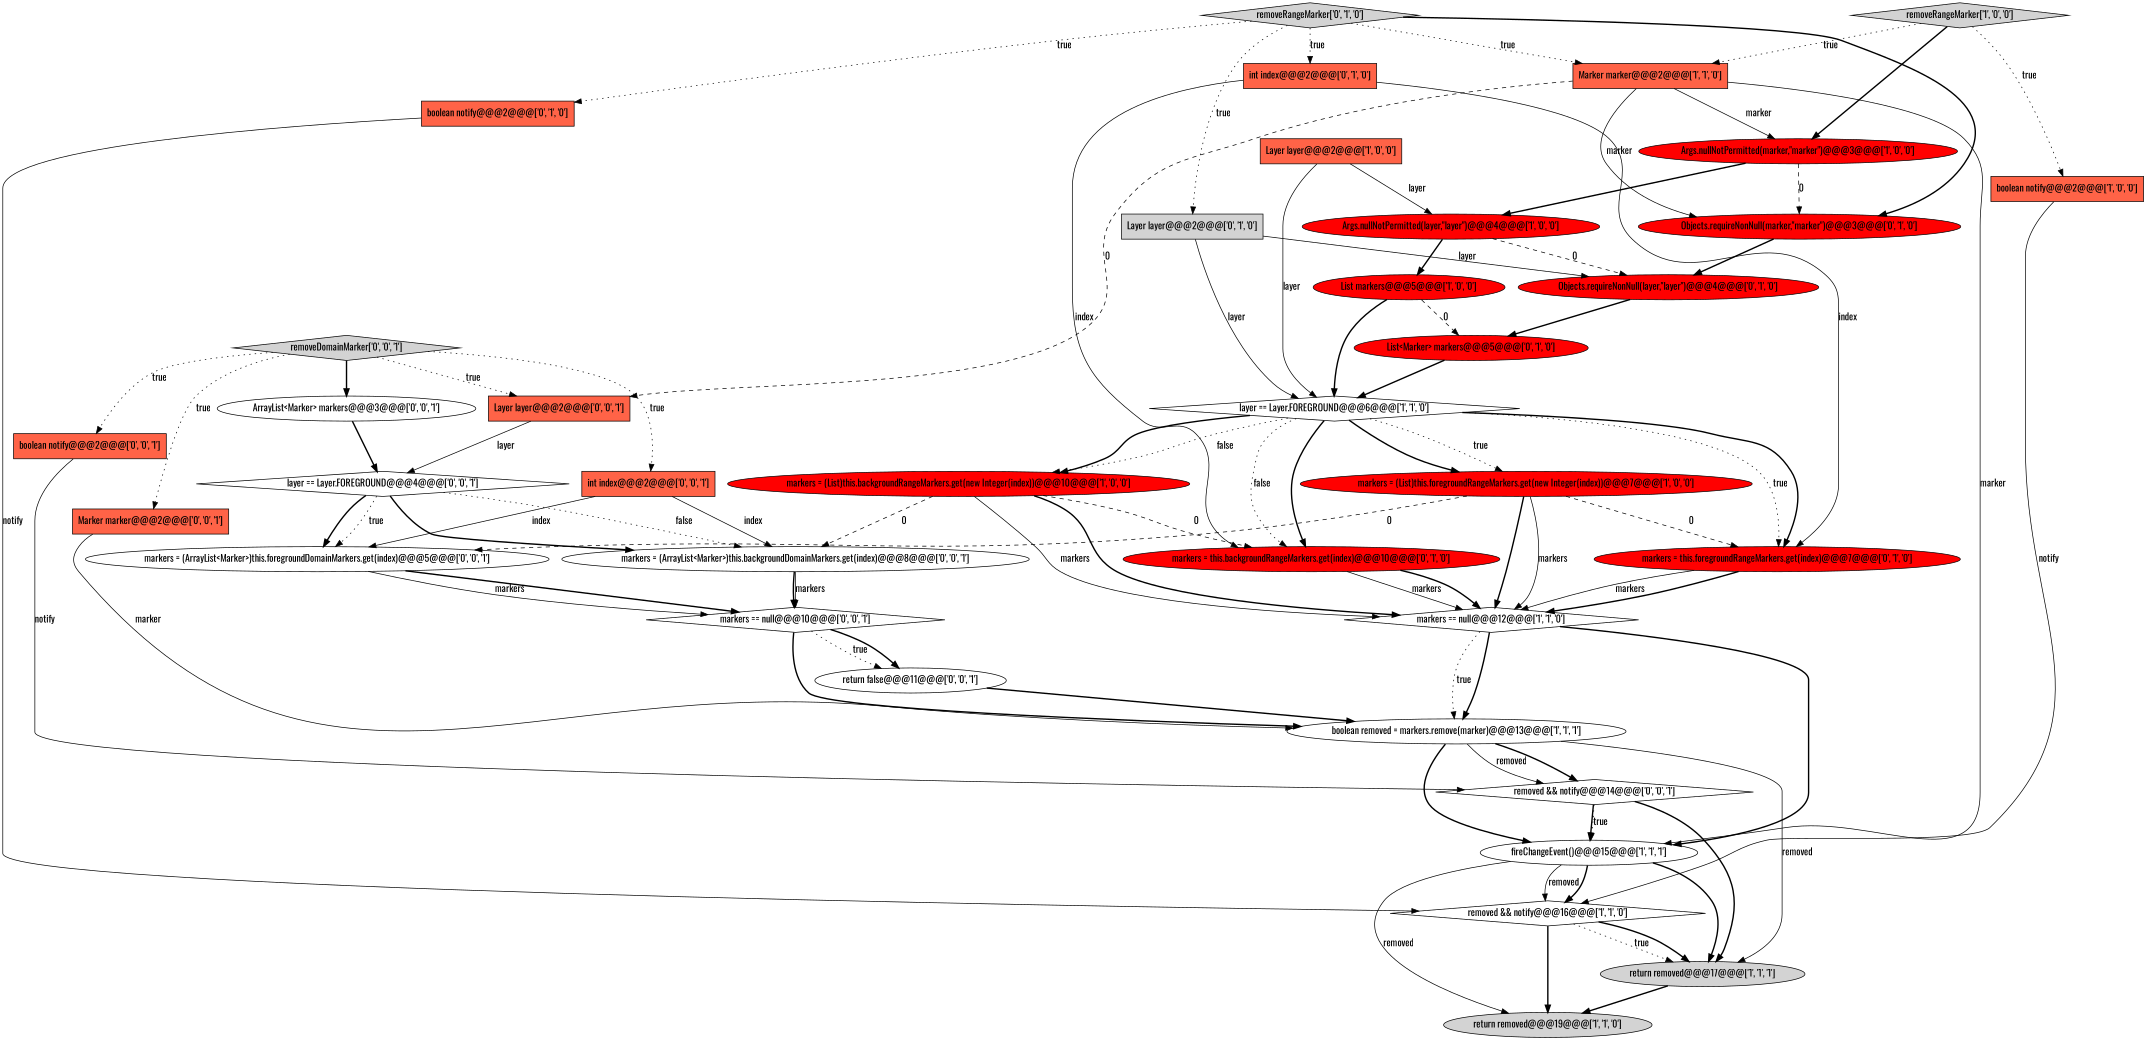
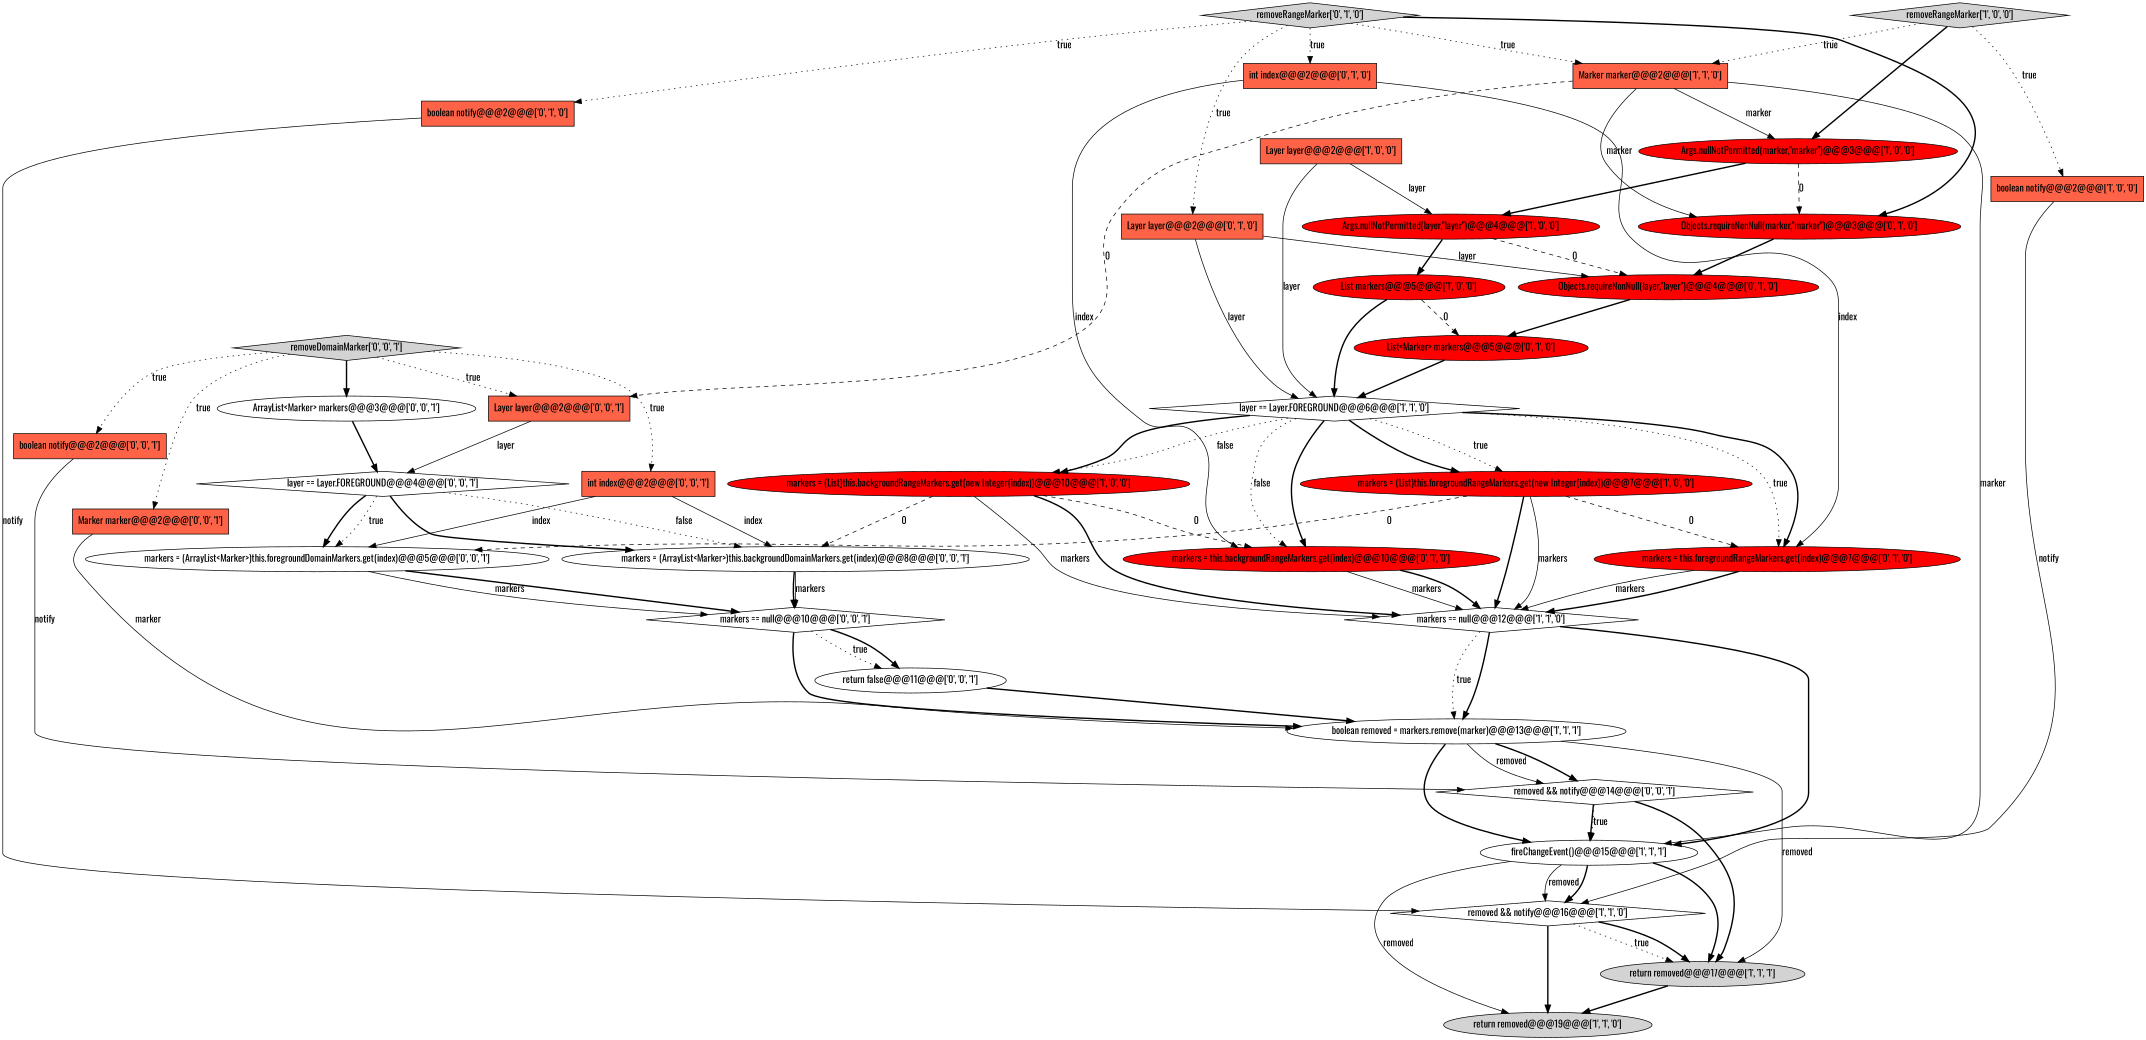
(1192, 227) -> (1192, 227)
